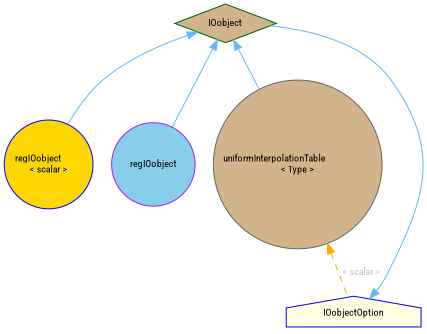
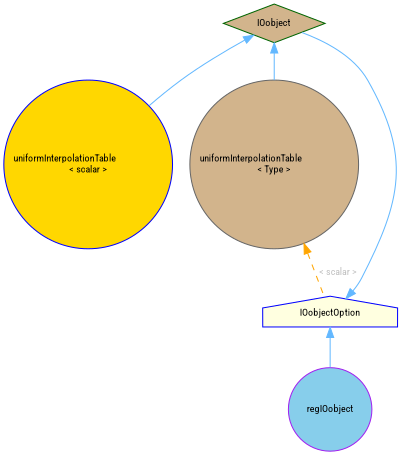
(192, 88) -> (330, 352)
(49, 164) -> (88, 164)
